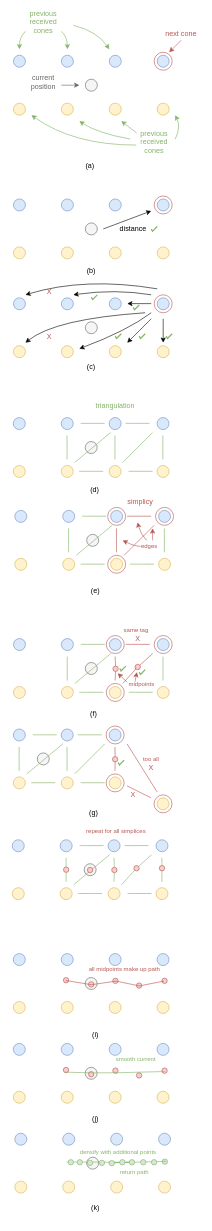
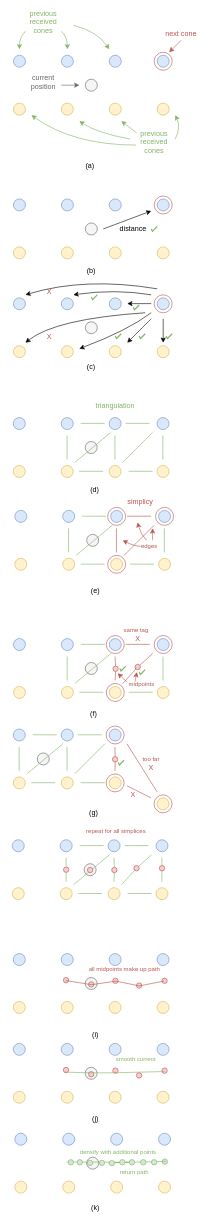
(152, 759) -> (152, 759)
